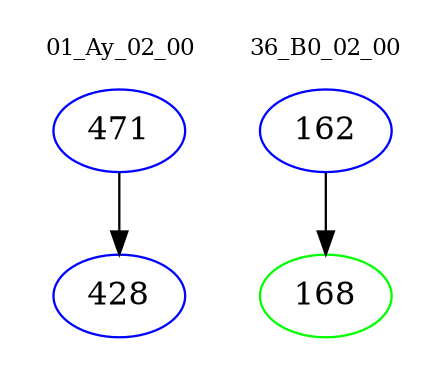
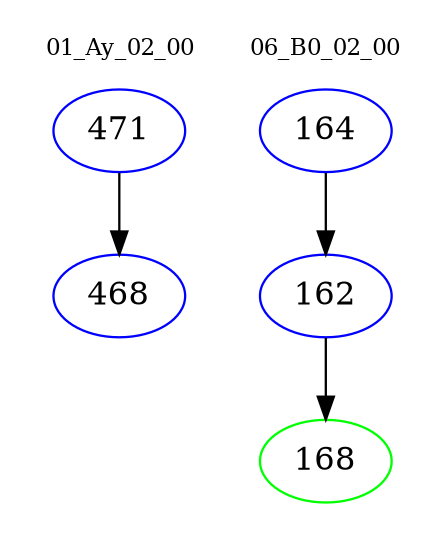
(326, 49) -> (326, 49)
none -> (326, 131)
(119, 296) -> (119, 296)
